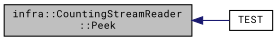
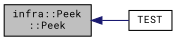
(98, 20) -> (48, 20)
